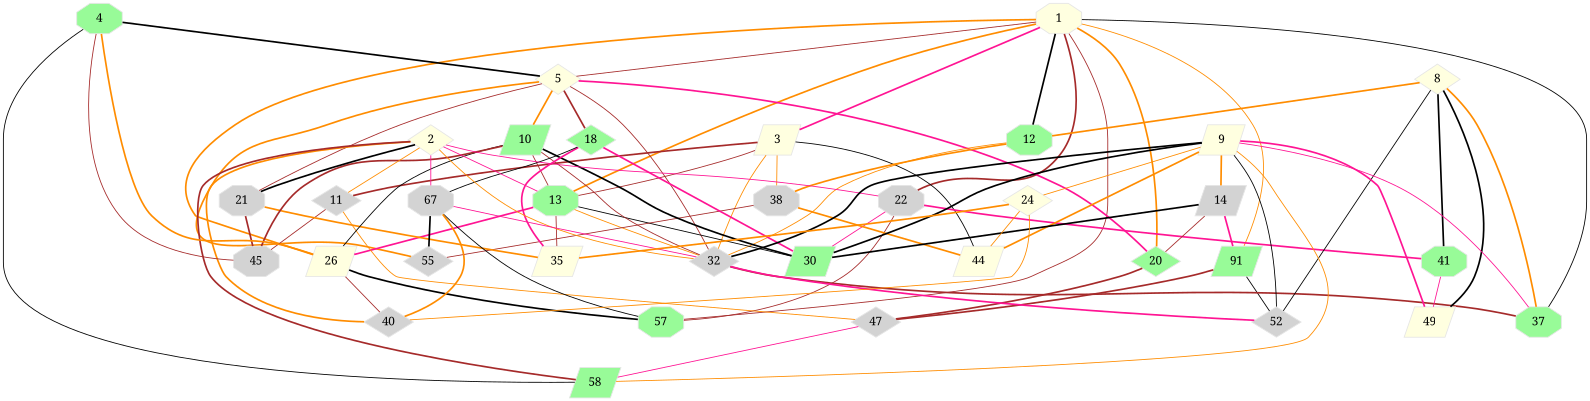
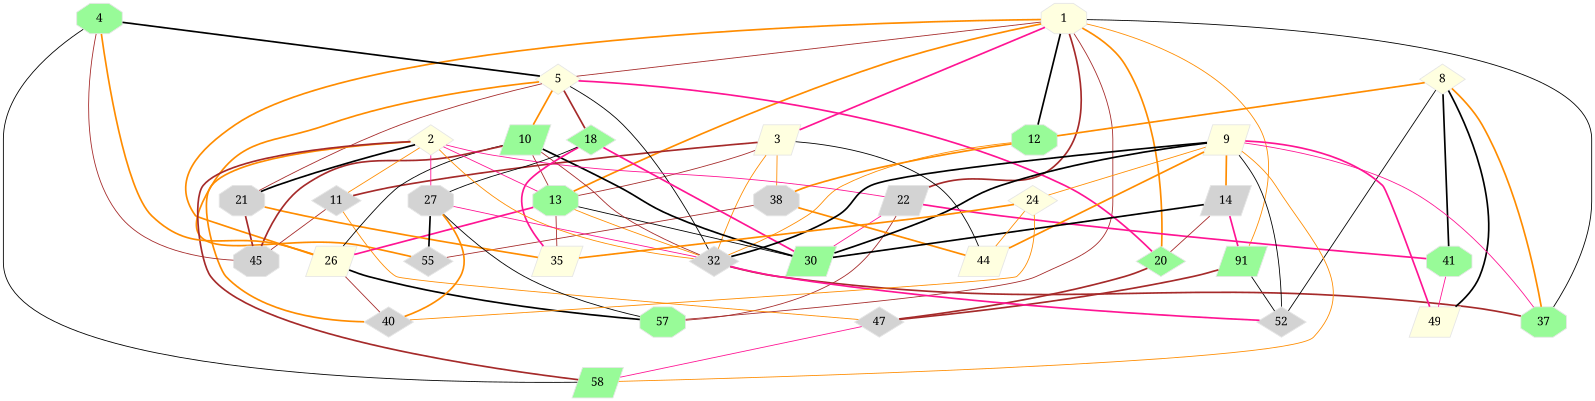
(654, 162) -> (654, 162)
(431, 201) -> (431, 201)
(901, 201) -> (904, 201)
